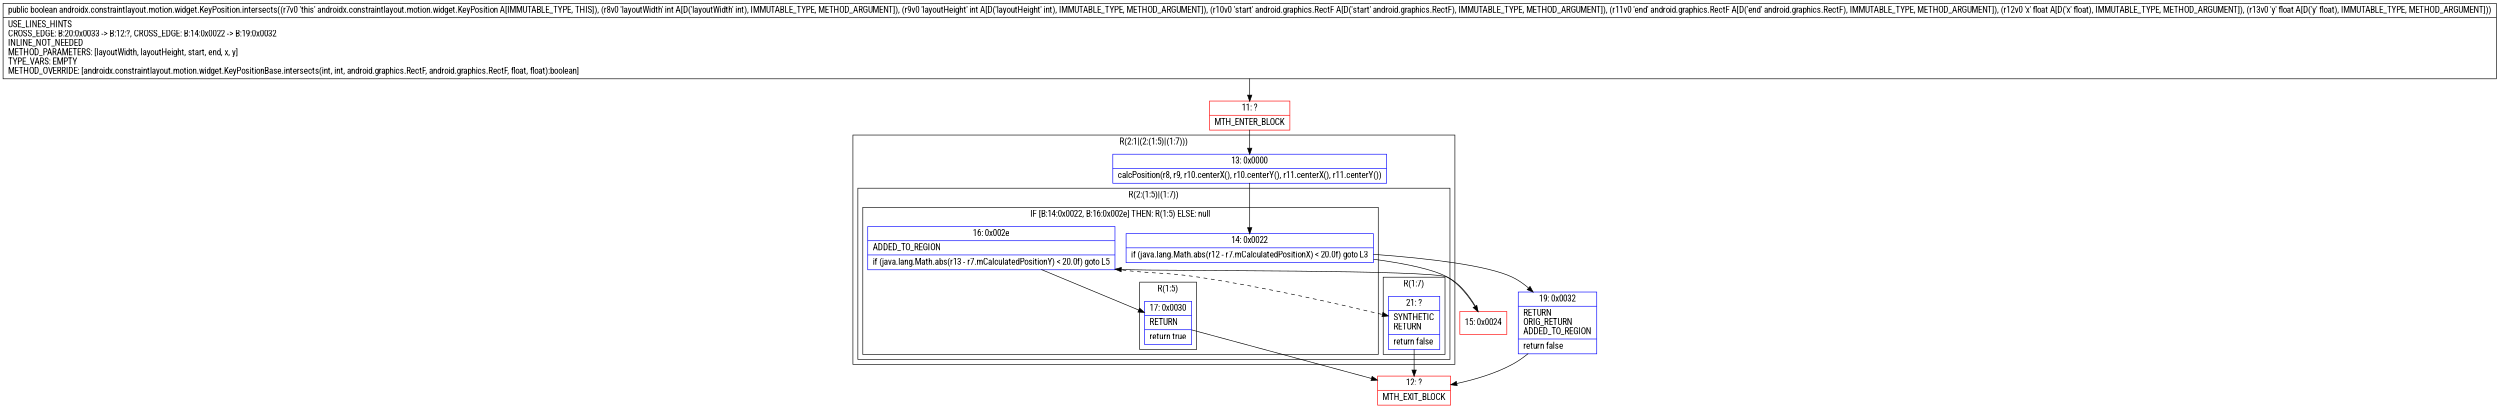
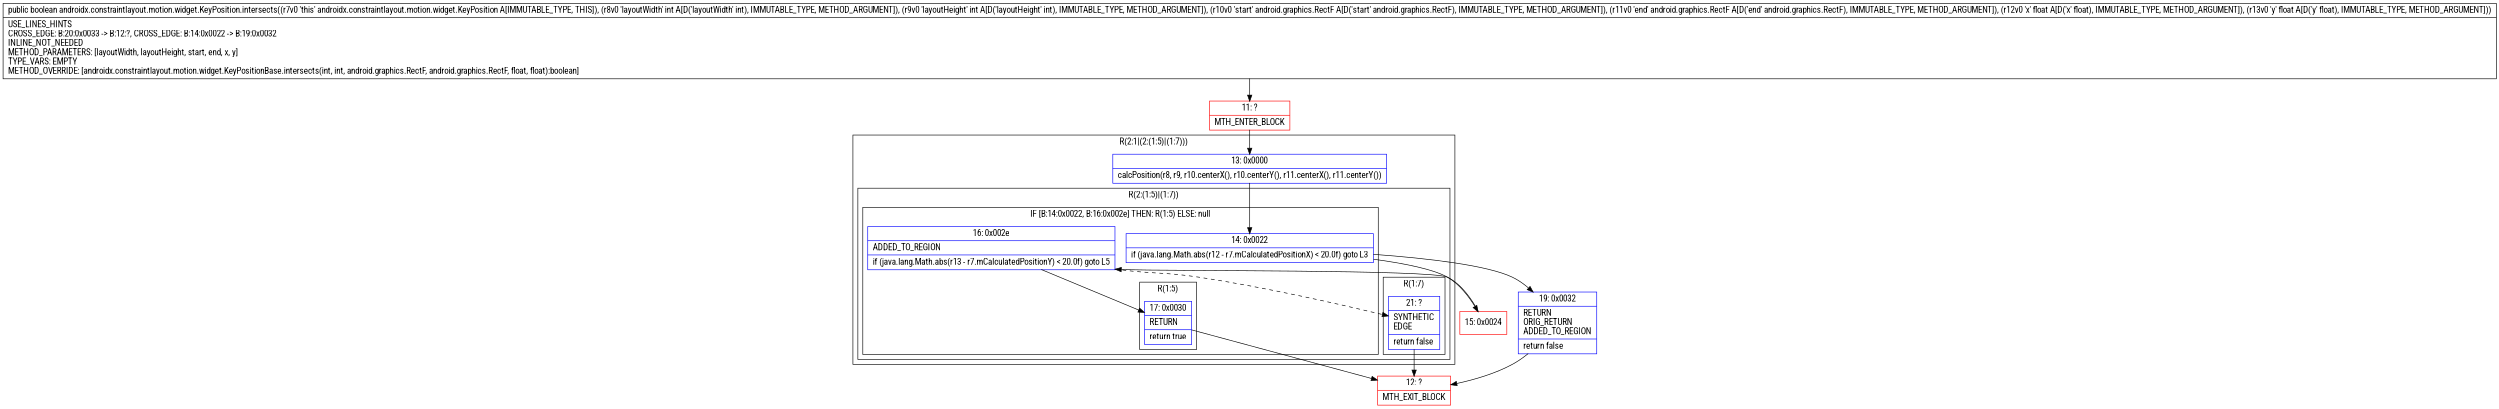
(1408, 327) -> (1403, 327)
